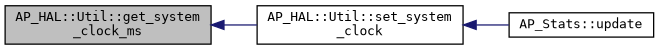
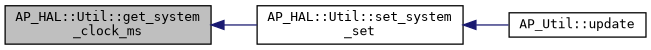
(360, 25) -> (360, 25)
(581, 25) -> (578, 25)
